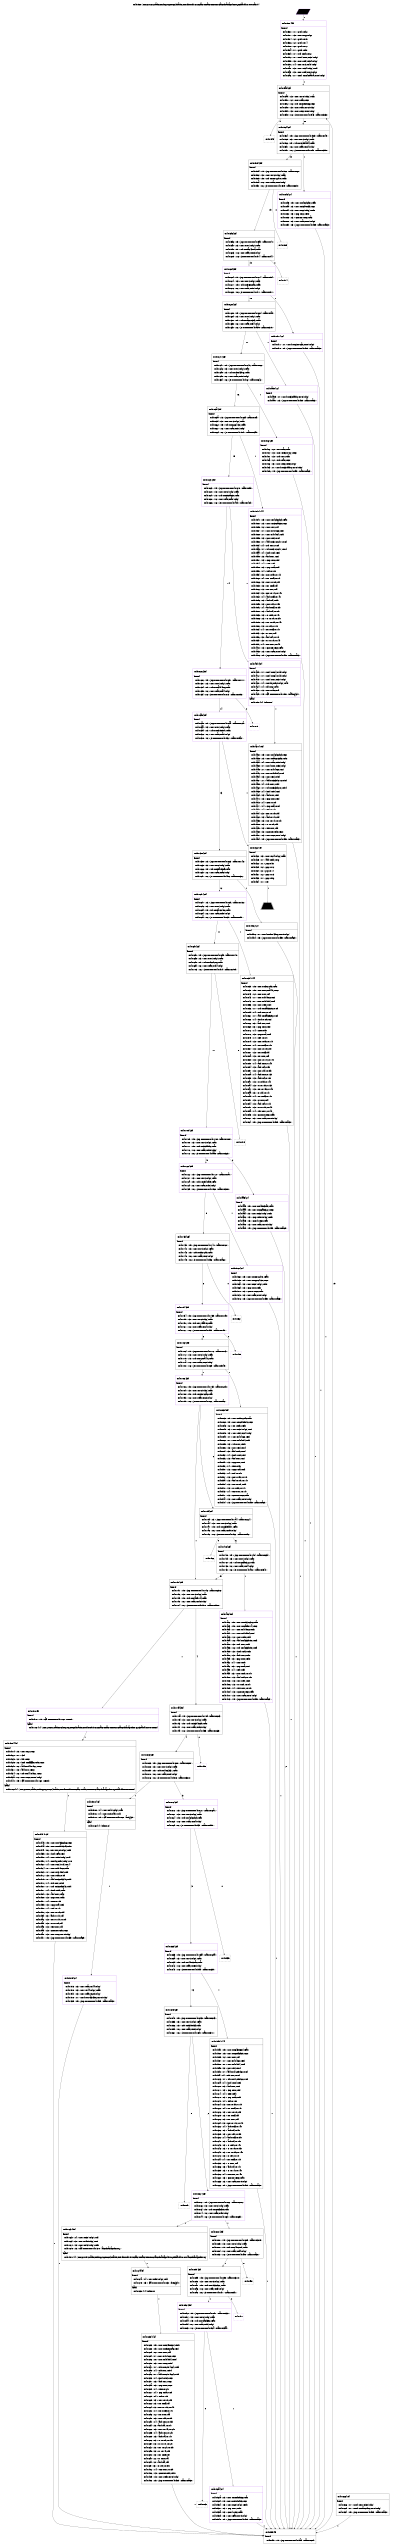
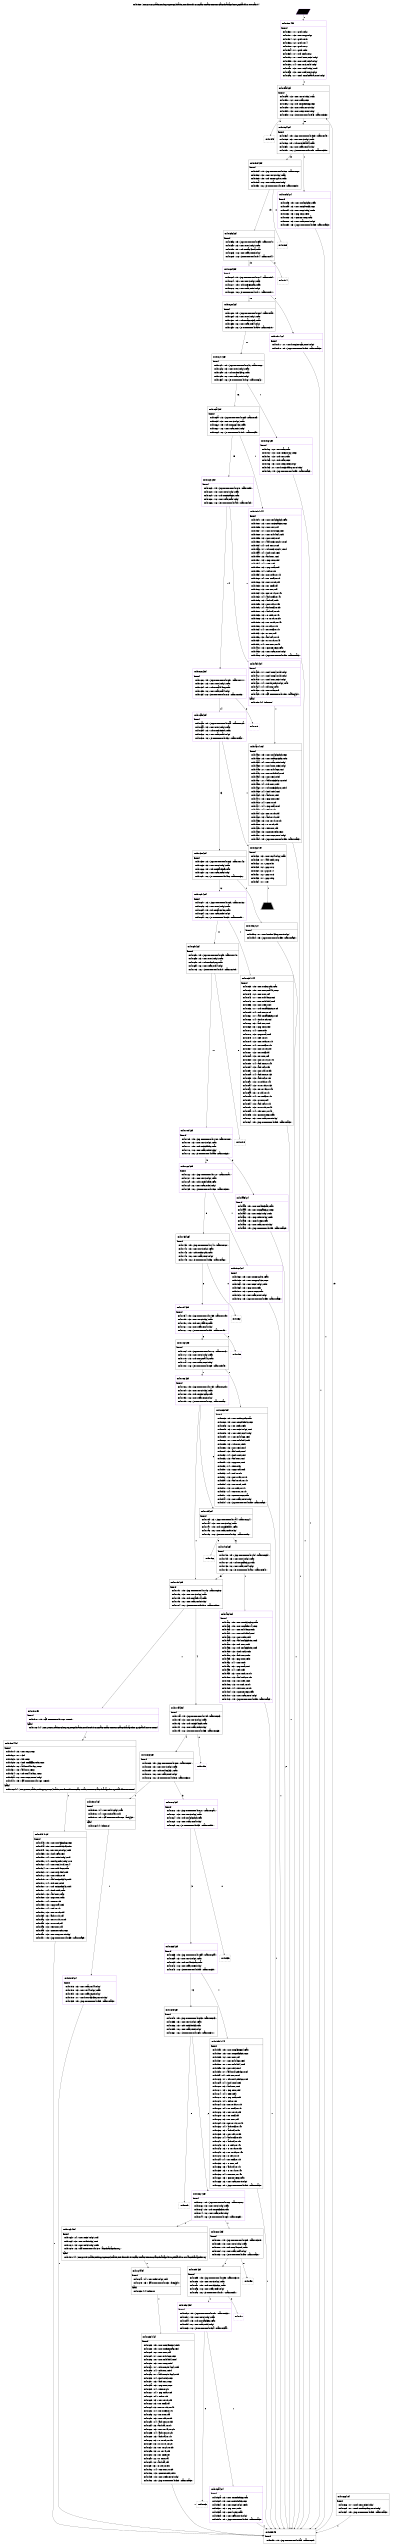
(291, 395) -> none
